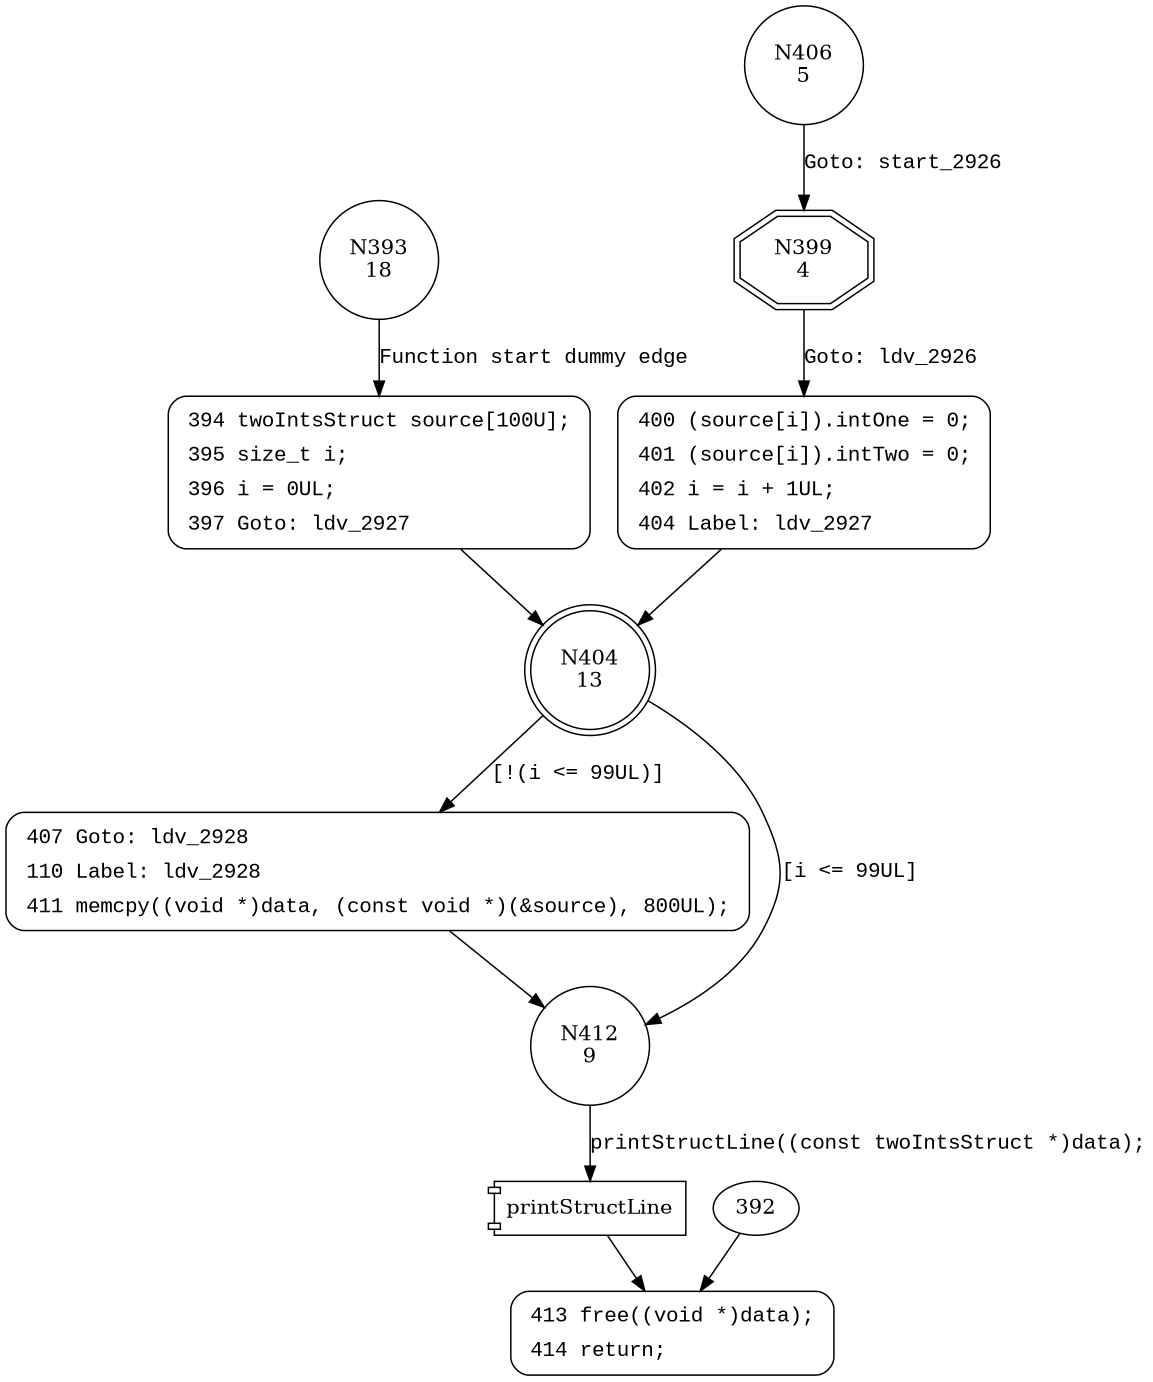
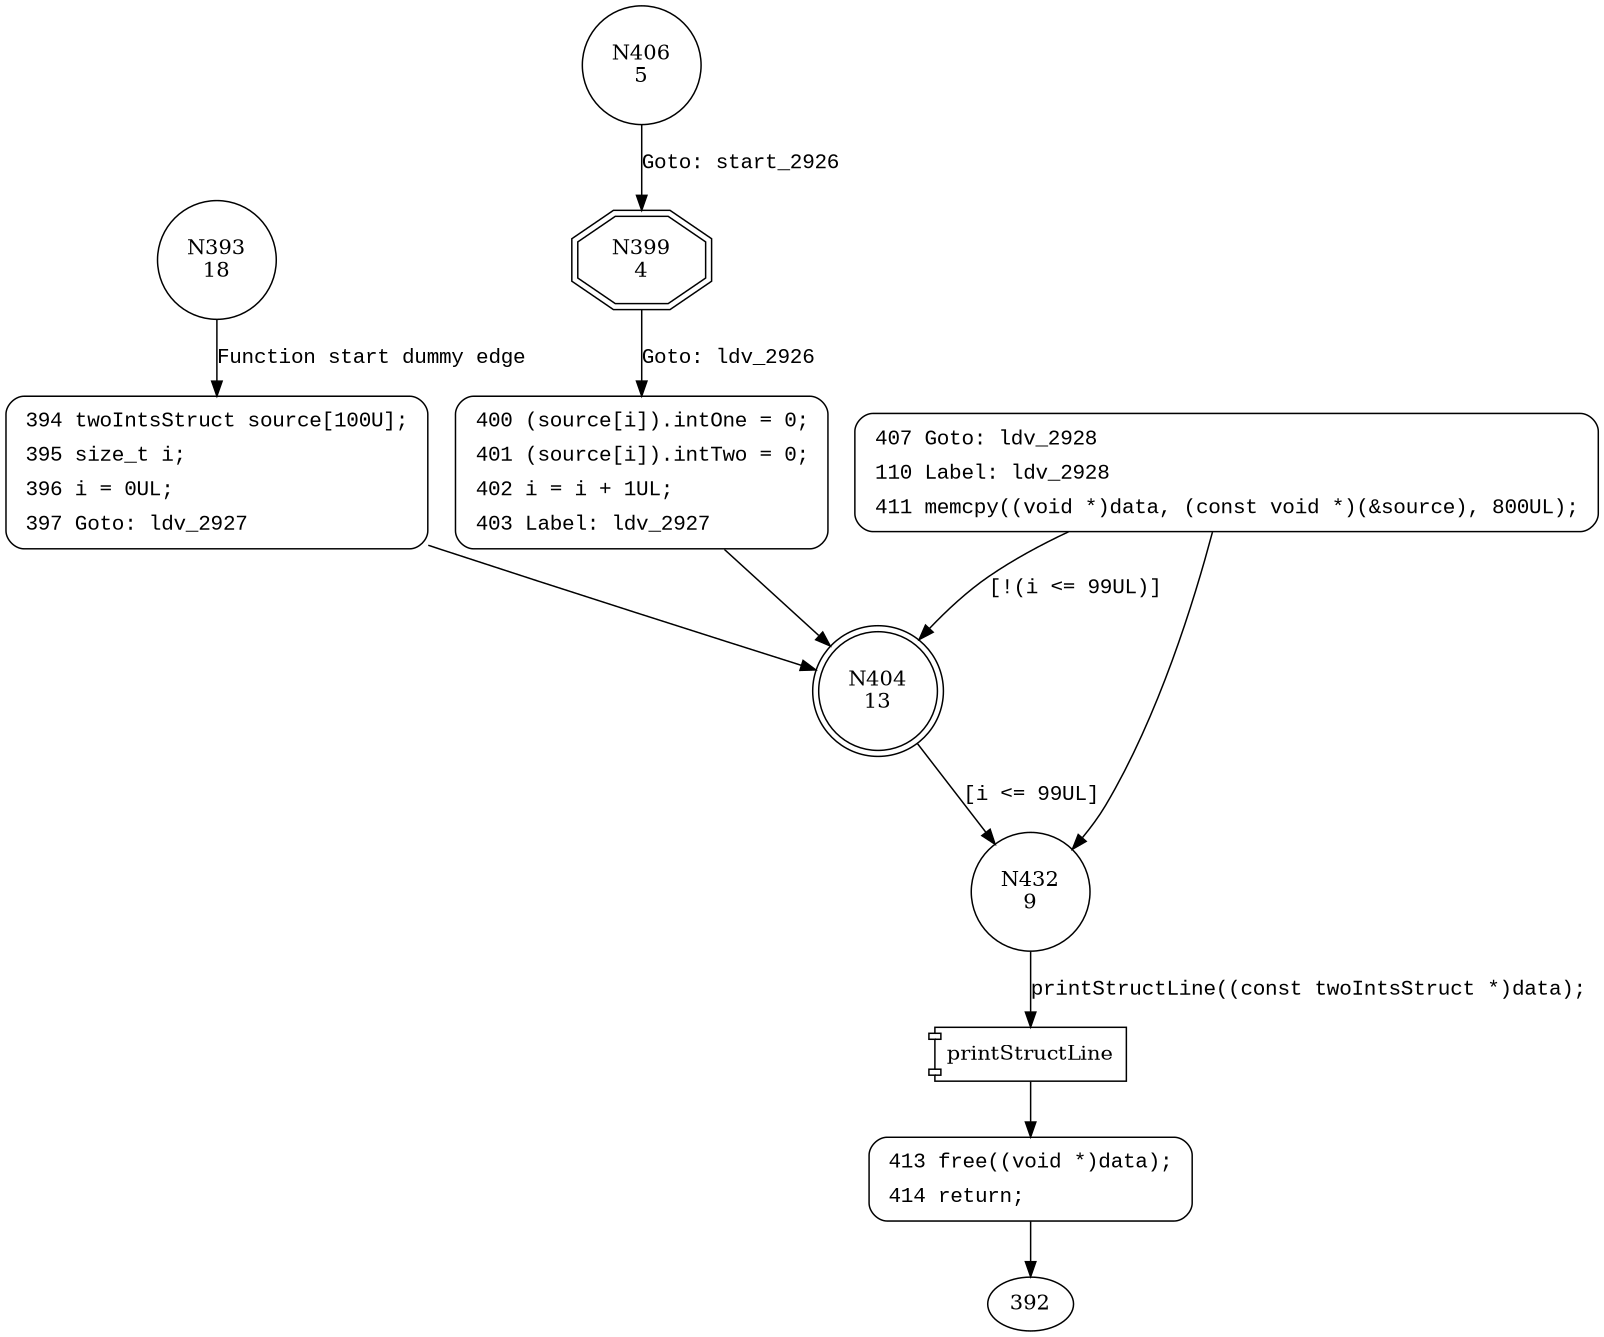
(657, 523) -> (494, 523)
(497, 759) -> (994, 573)
(590, 1046) -> (1031, 892)
(724, 1256) -> (1031, 1241)
